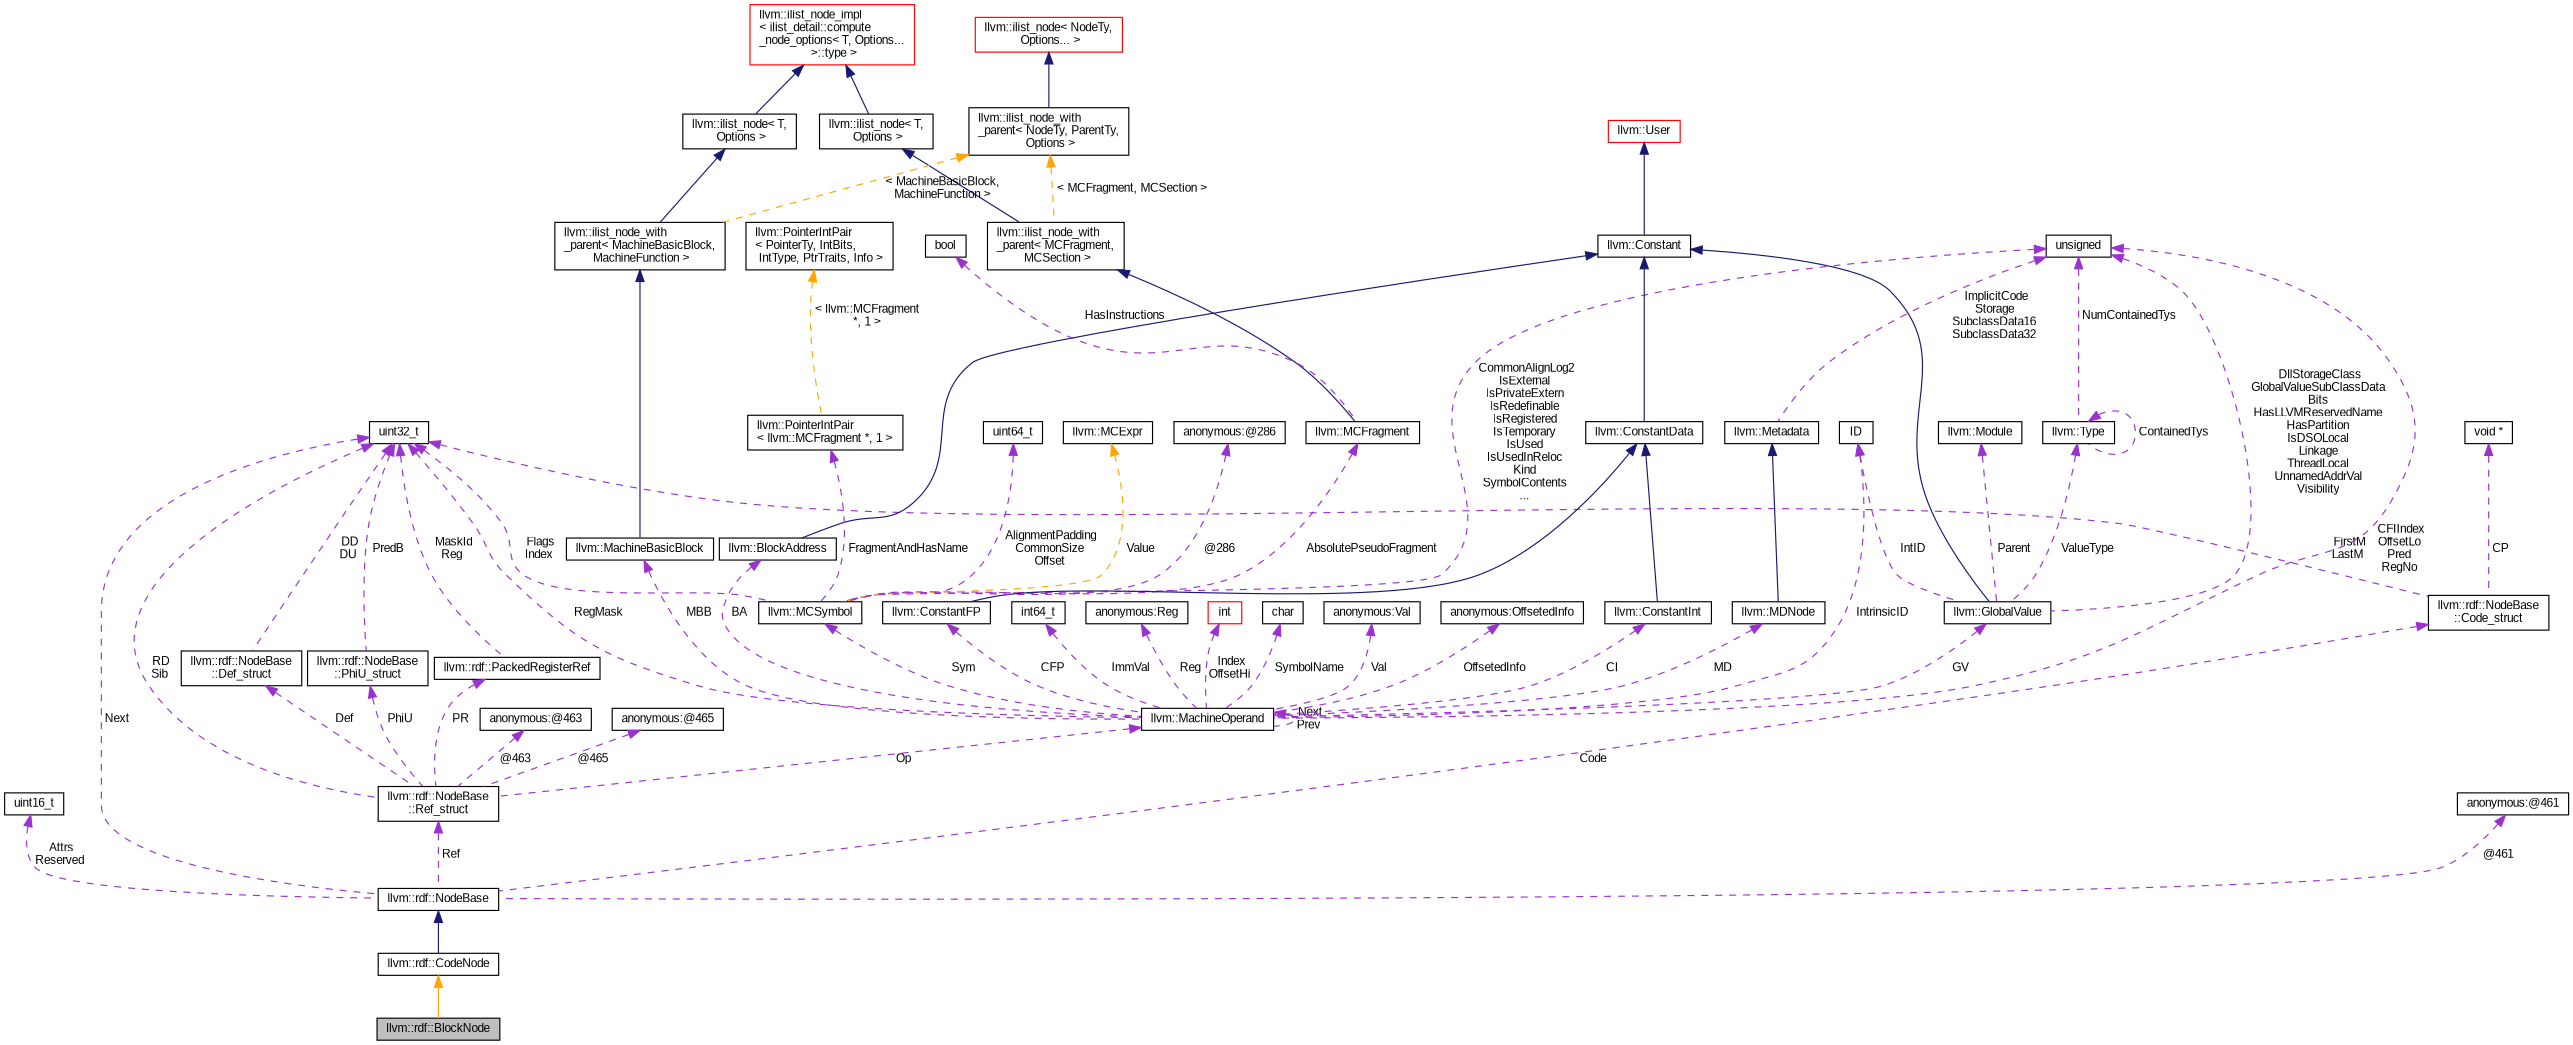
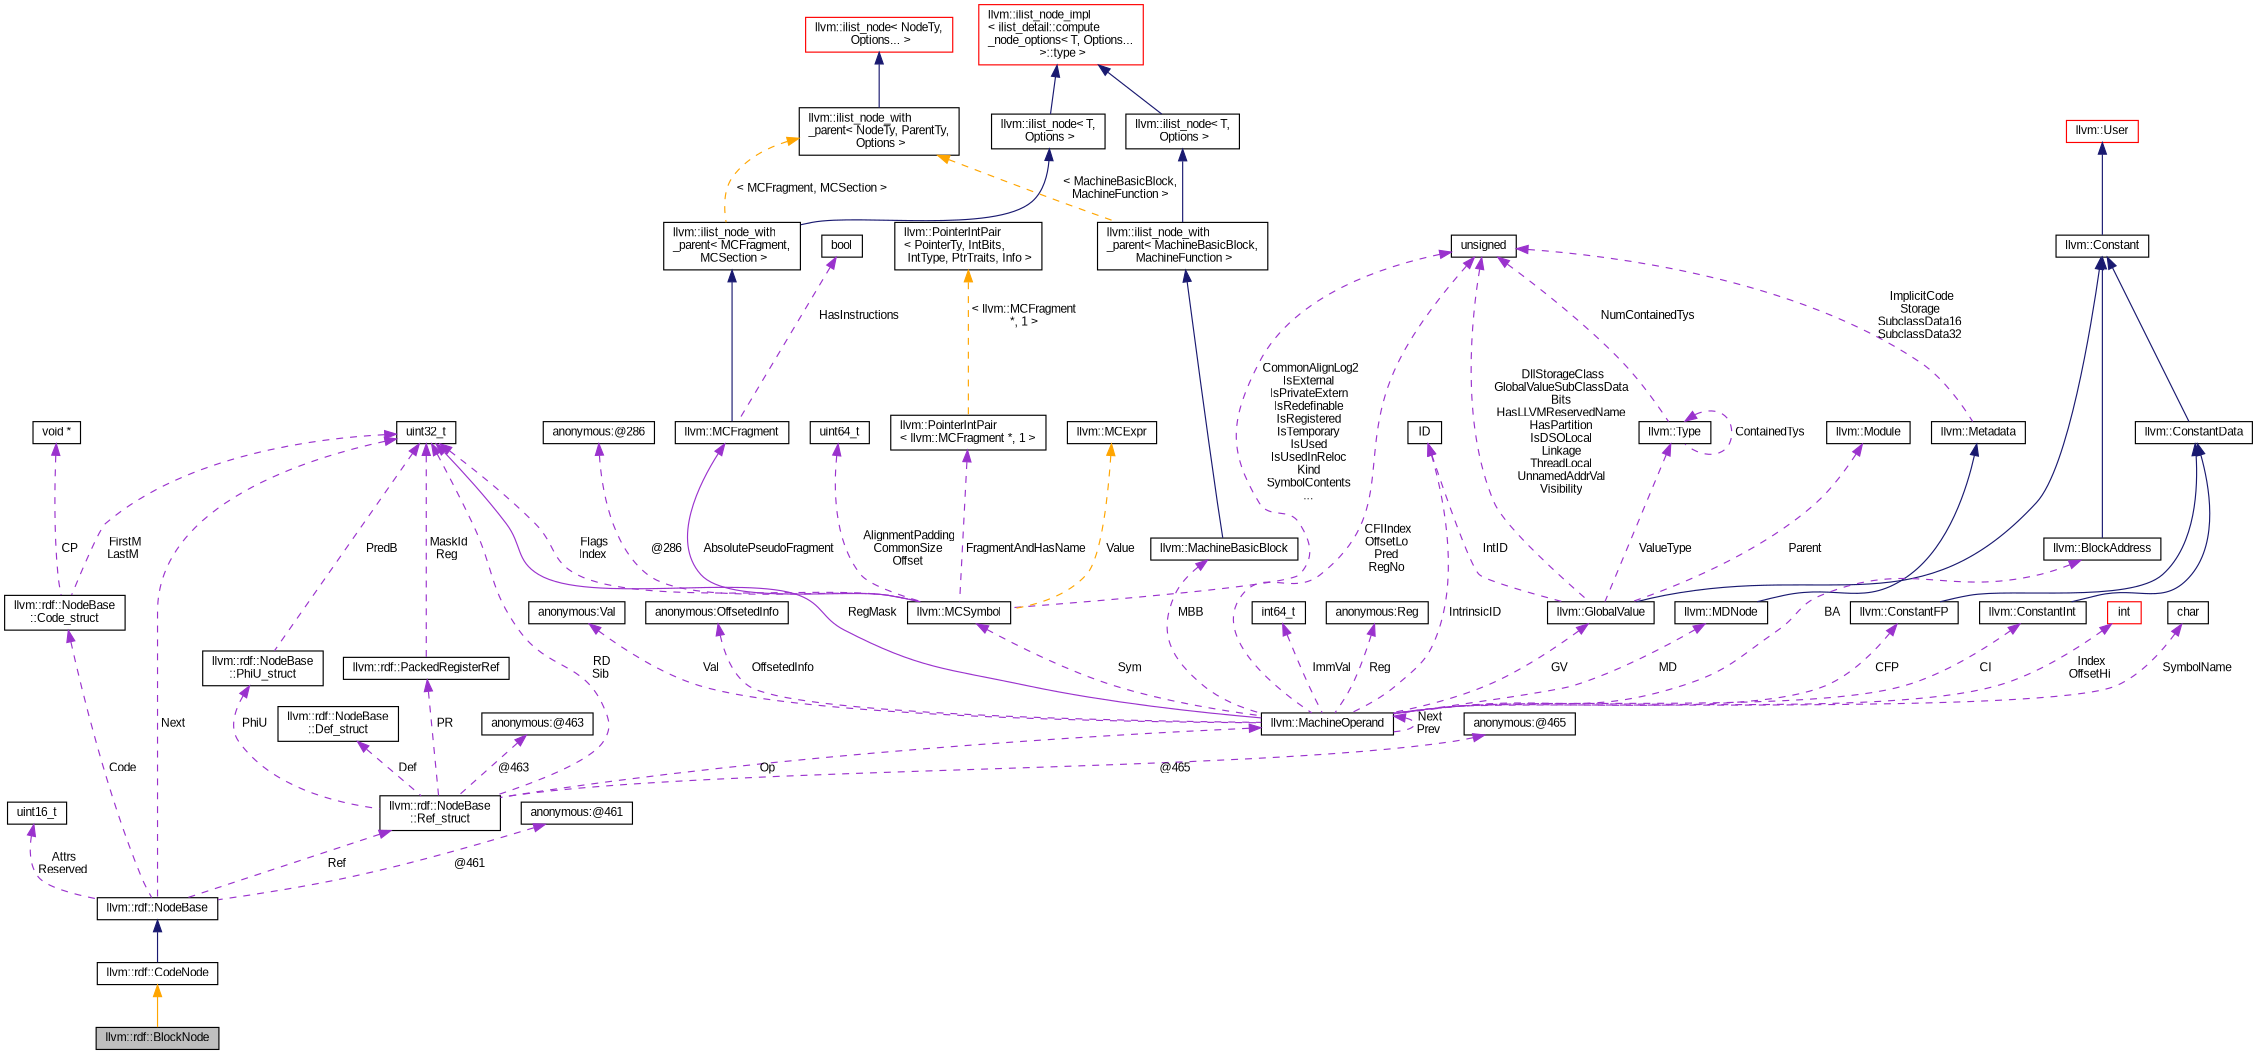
(318, 552) -> none
(1223, 580) -> (703, 576)
(731, 693) -> (826, 615)
